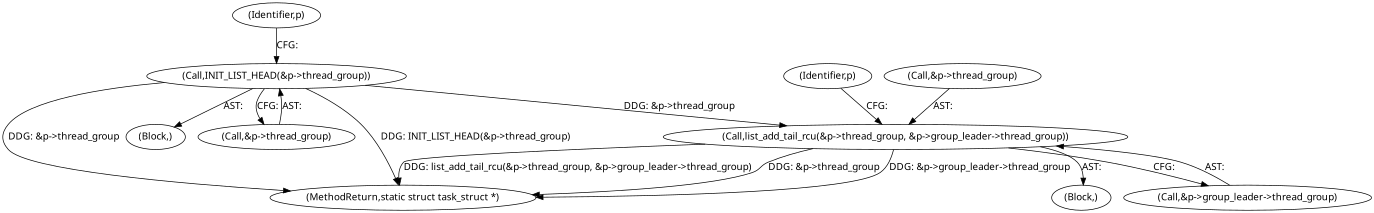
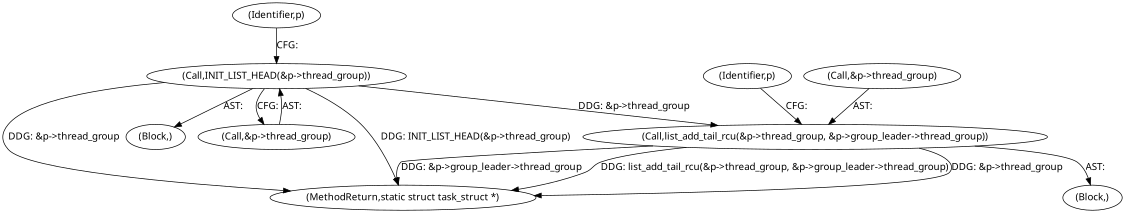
(1248, 198) -> none
